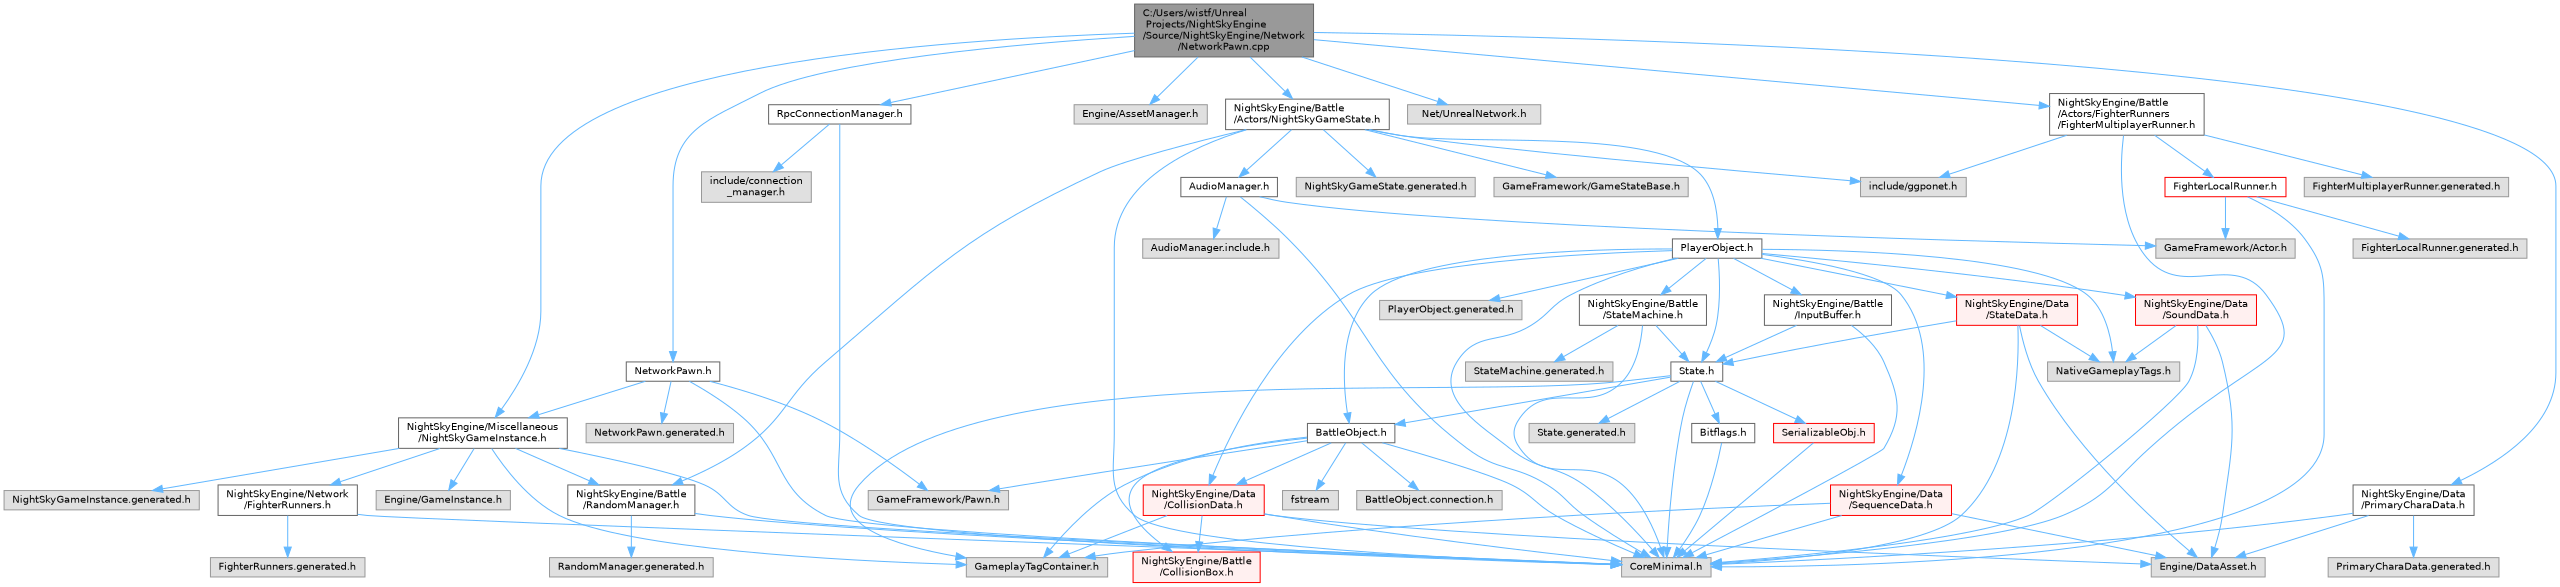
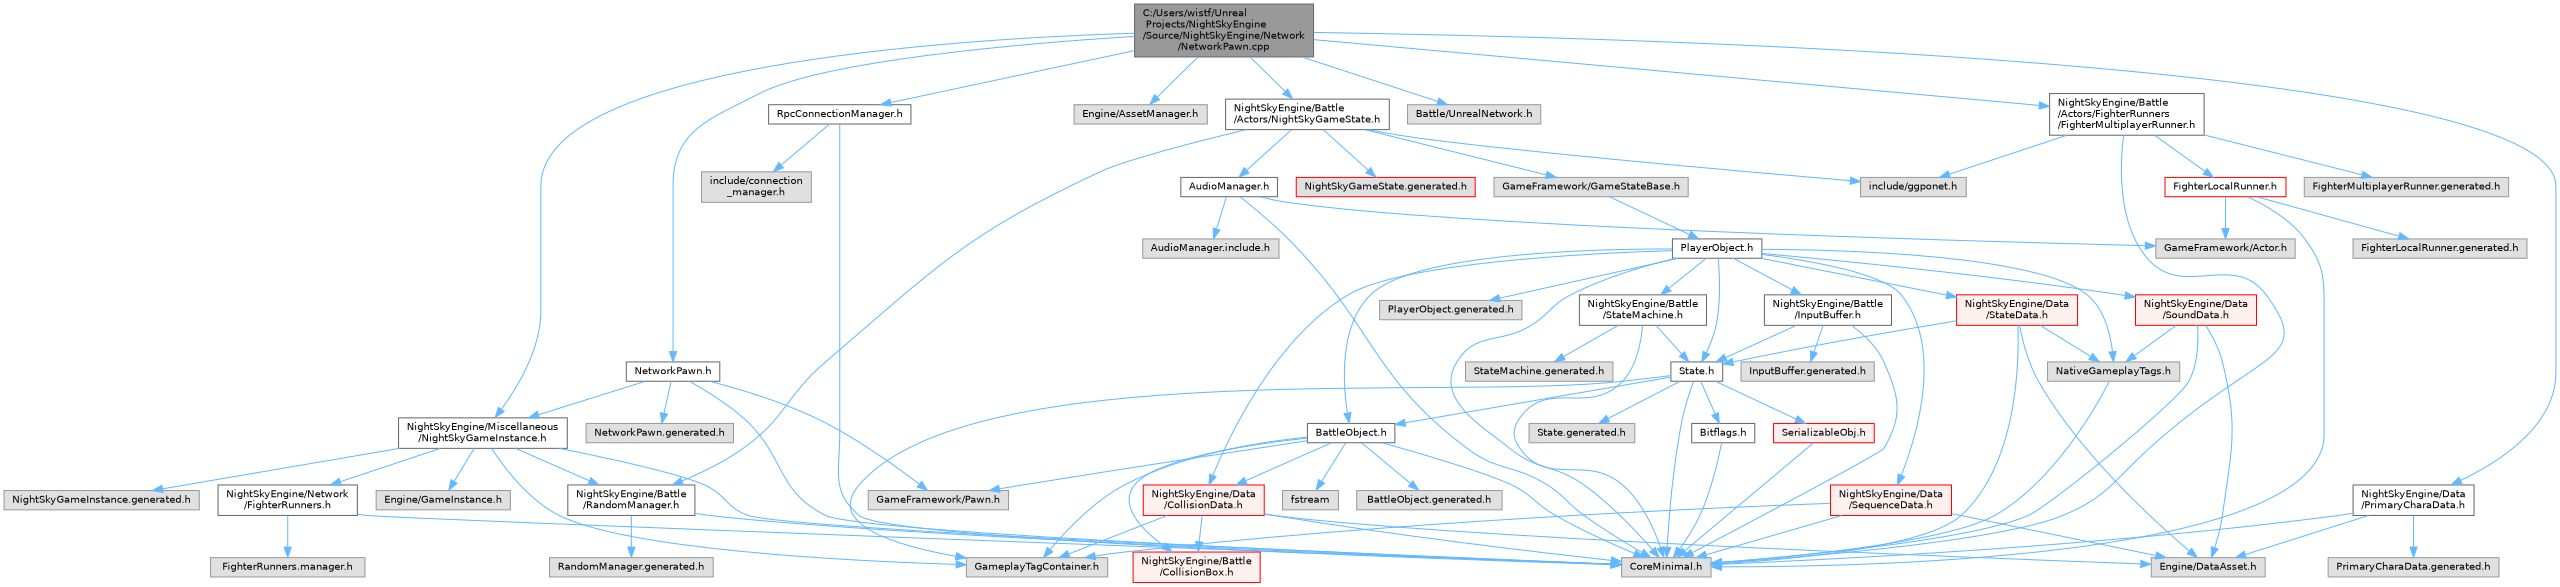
(1474, 114) -> (1474, 114)
(1567, 142) -> (1649, 216)
(1386, 187) -> (1386, 187)
none -> (1808, 372)
(1429, 500) -> (1429, 500)
(1164, 527) -> (1970, 526)
(288, 567) -> (288, 567)
